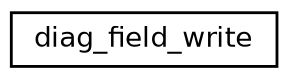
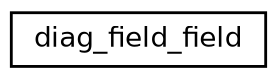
(144, 40) -> (138, 40)
